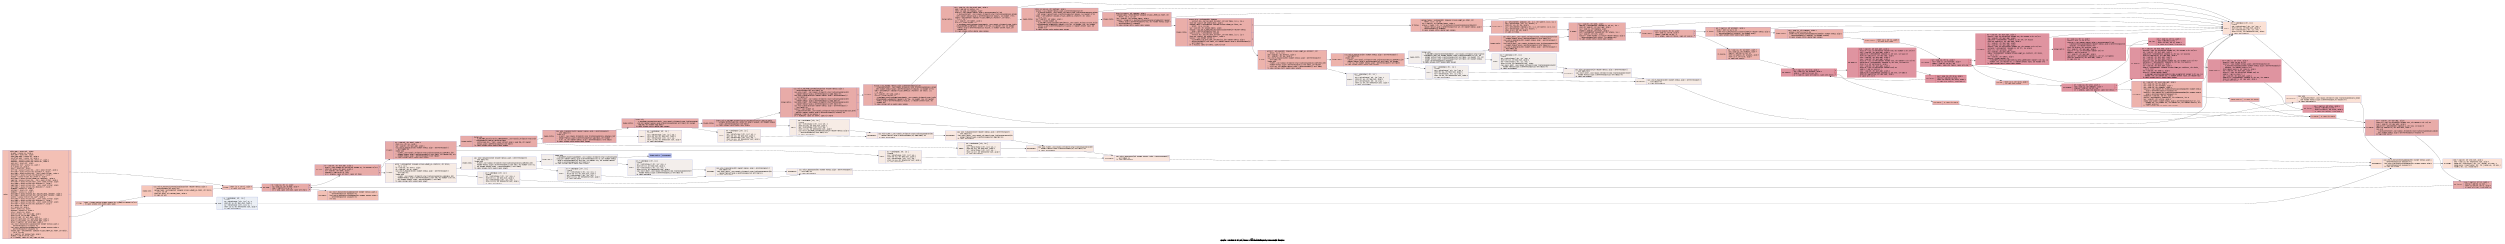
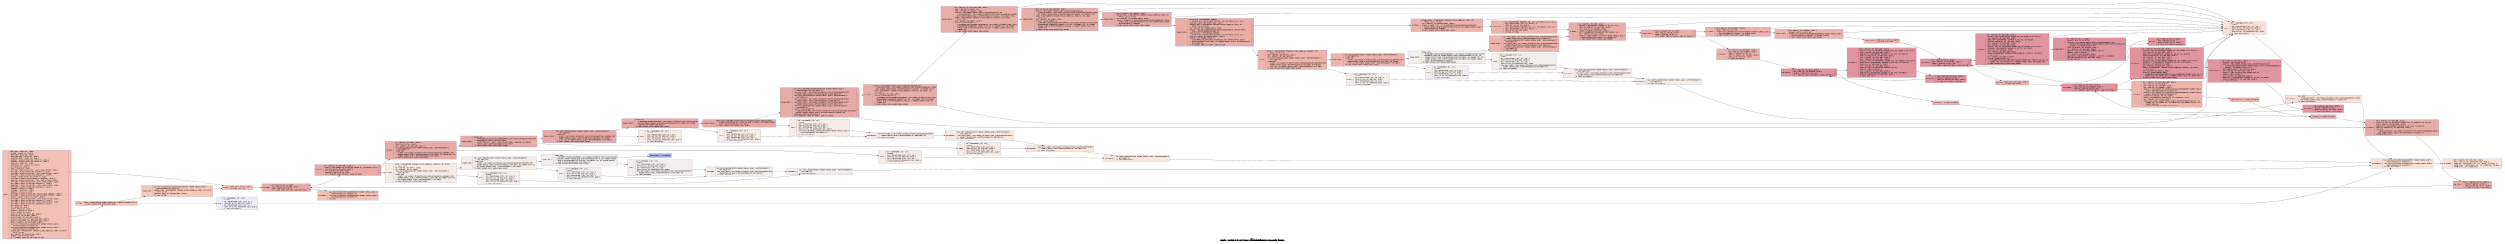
(581, 174) -> (580, 174)
